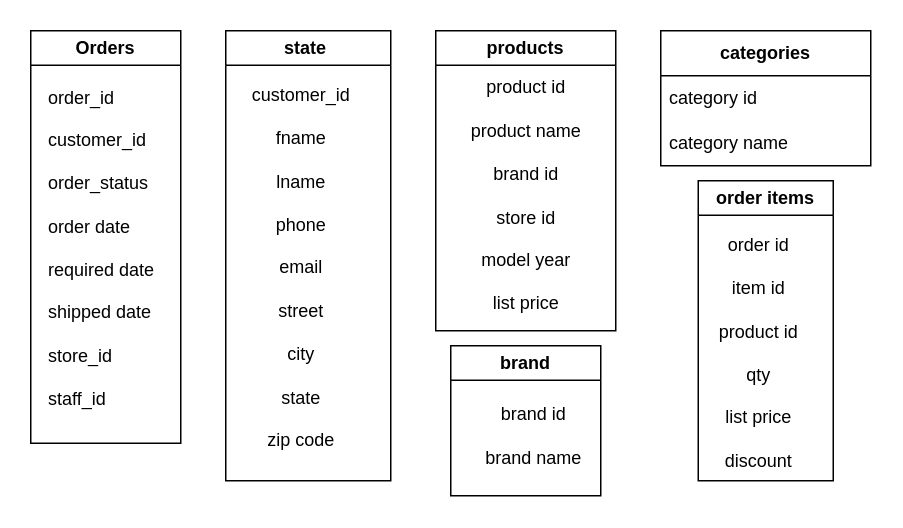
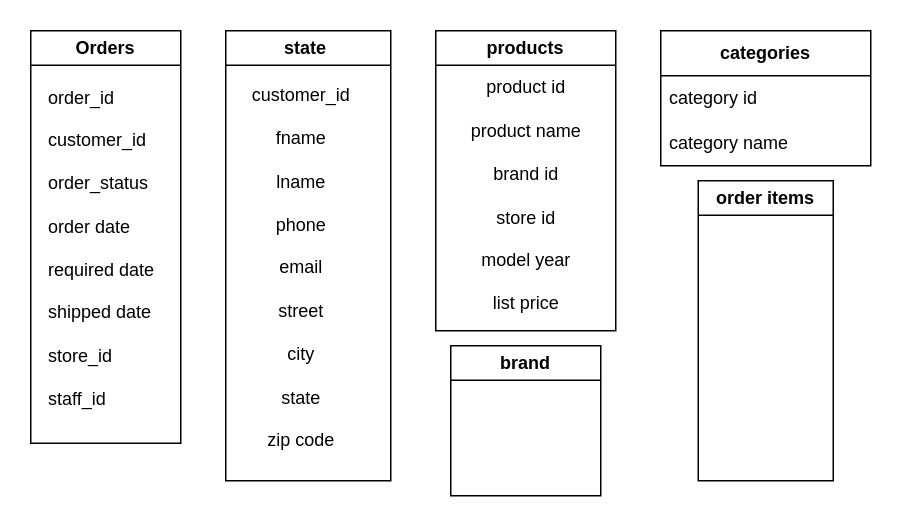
(758, 353) -> none
(533, 436) -> none
